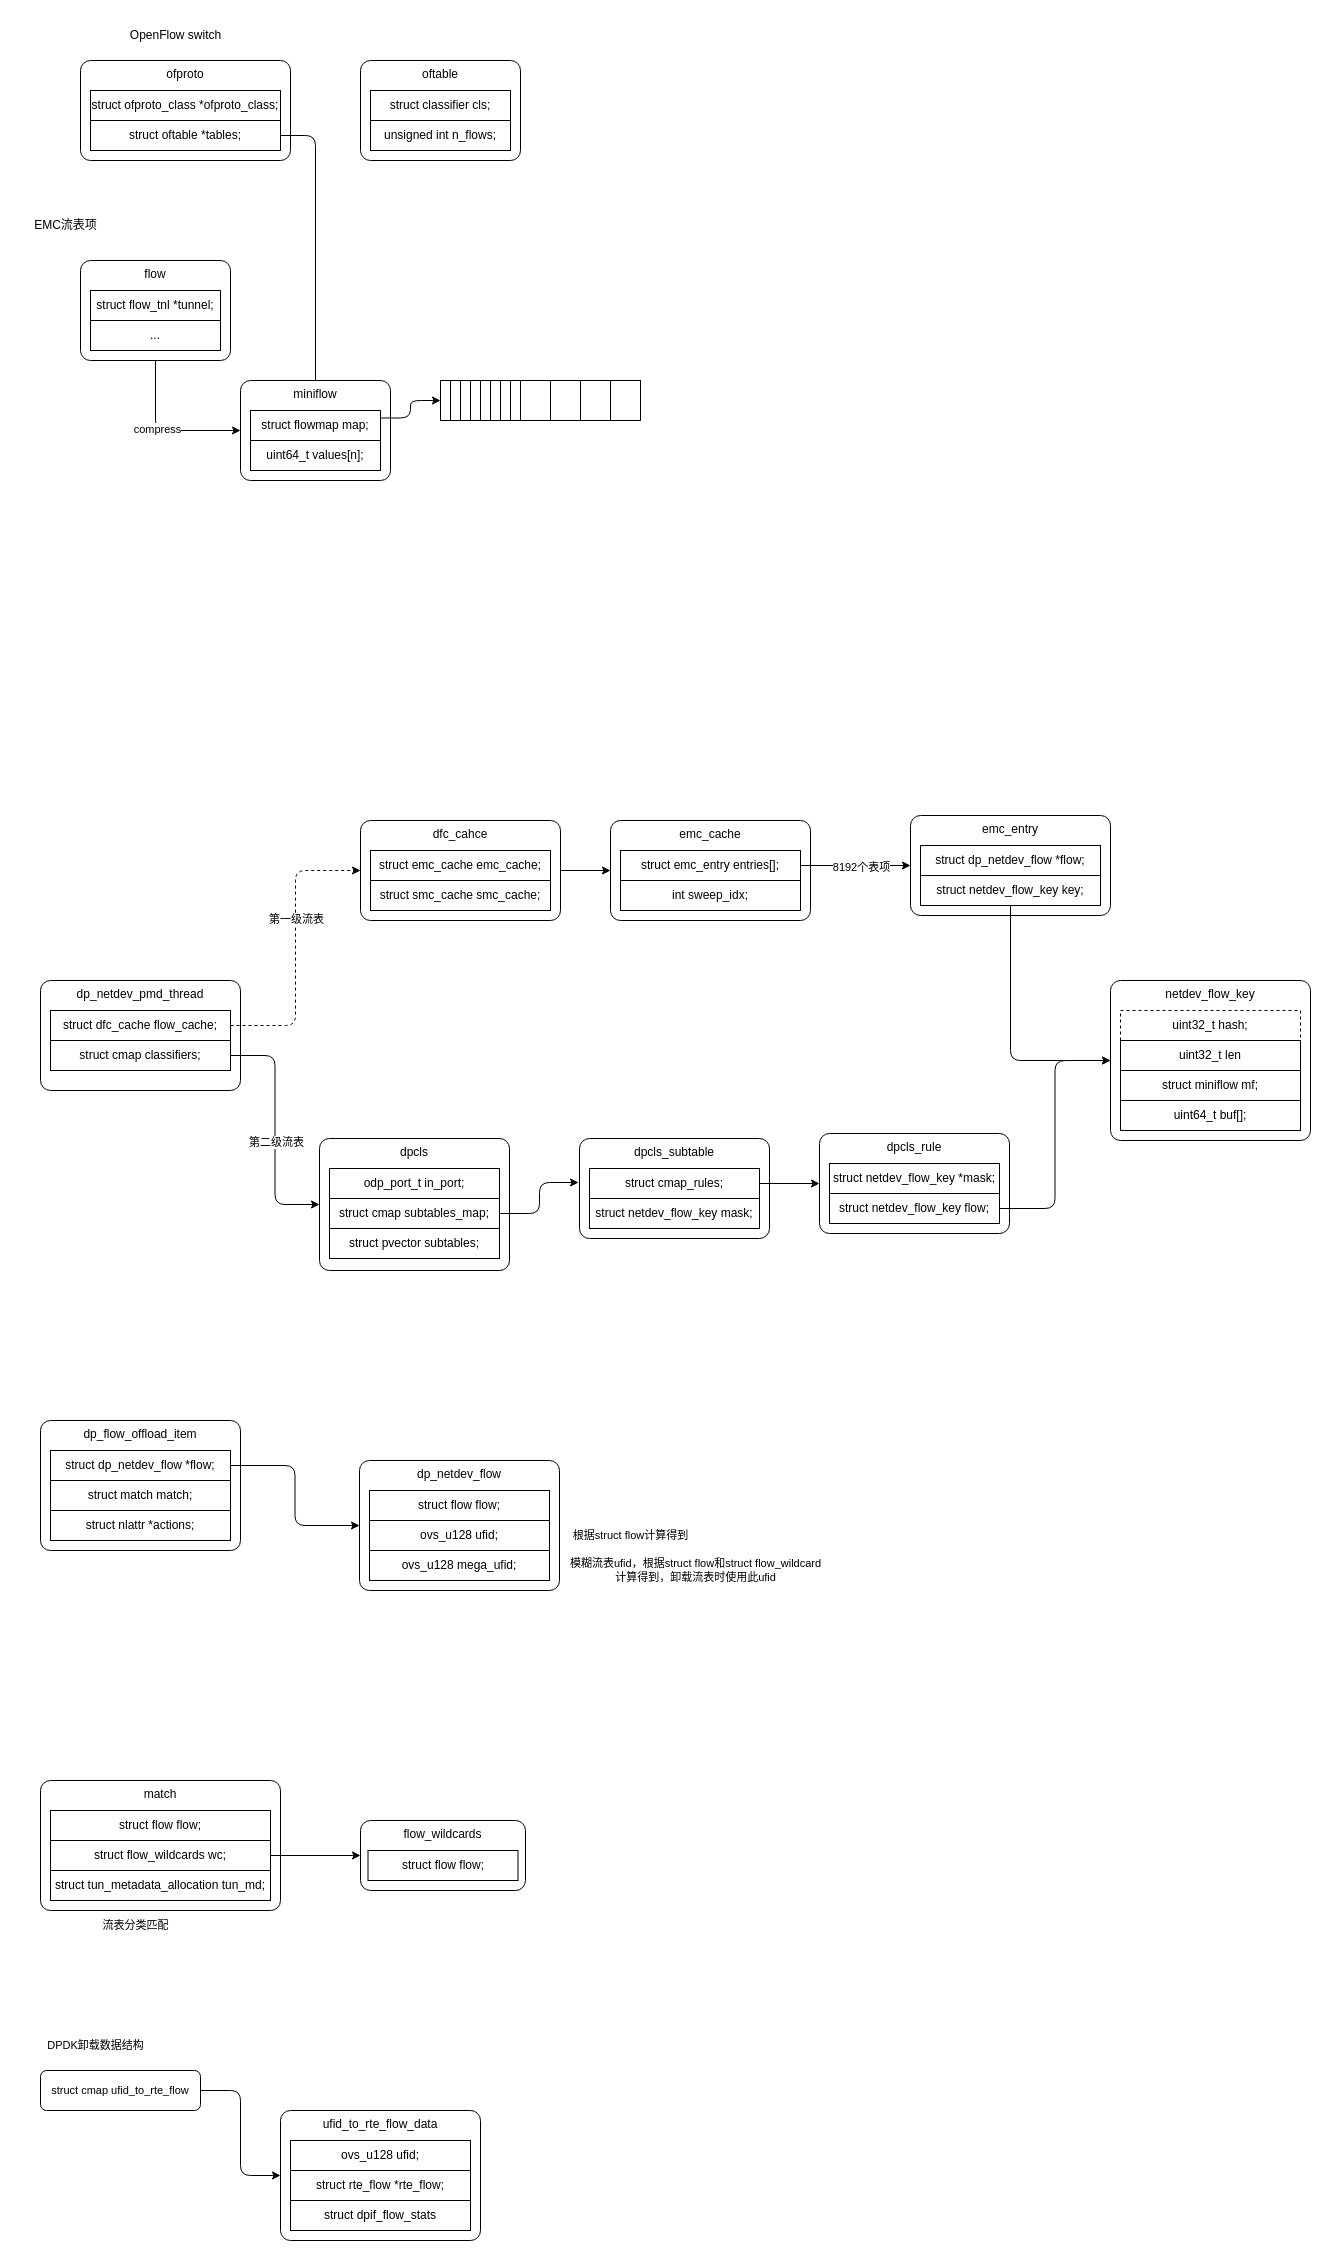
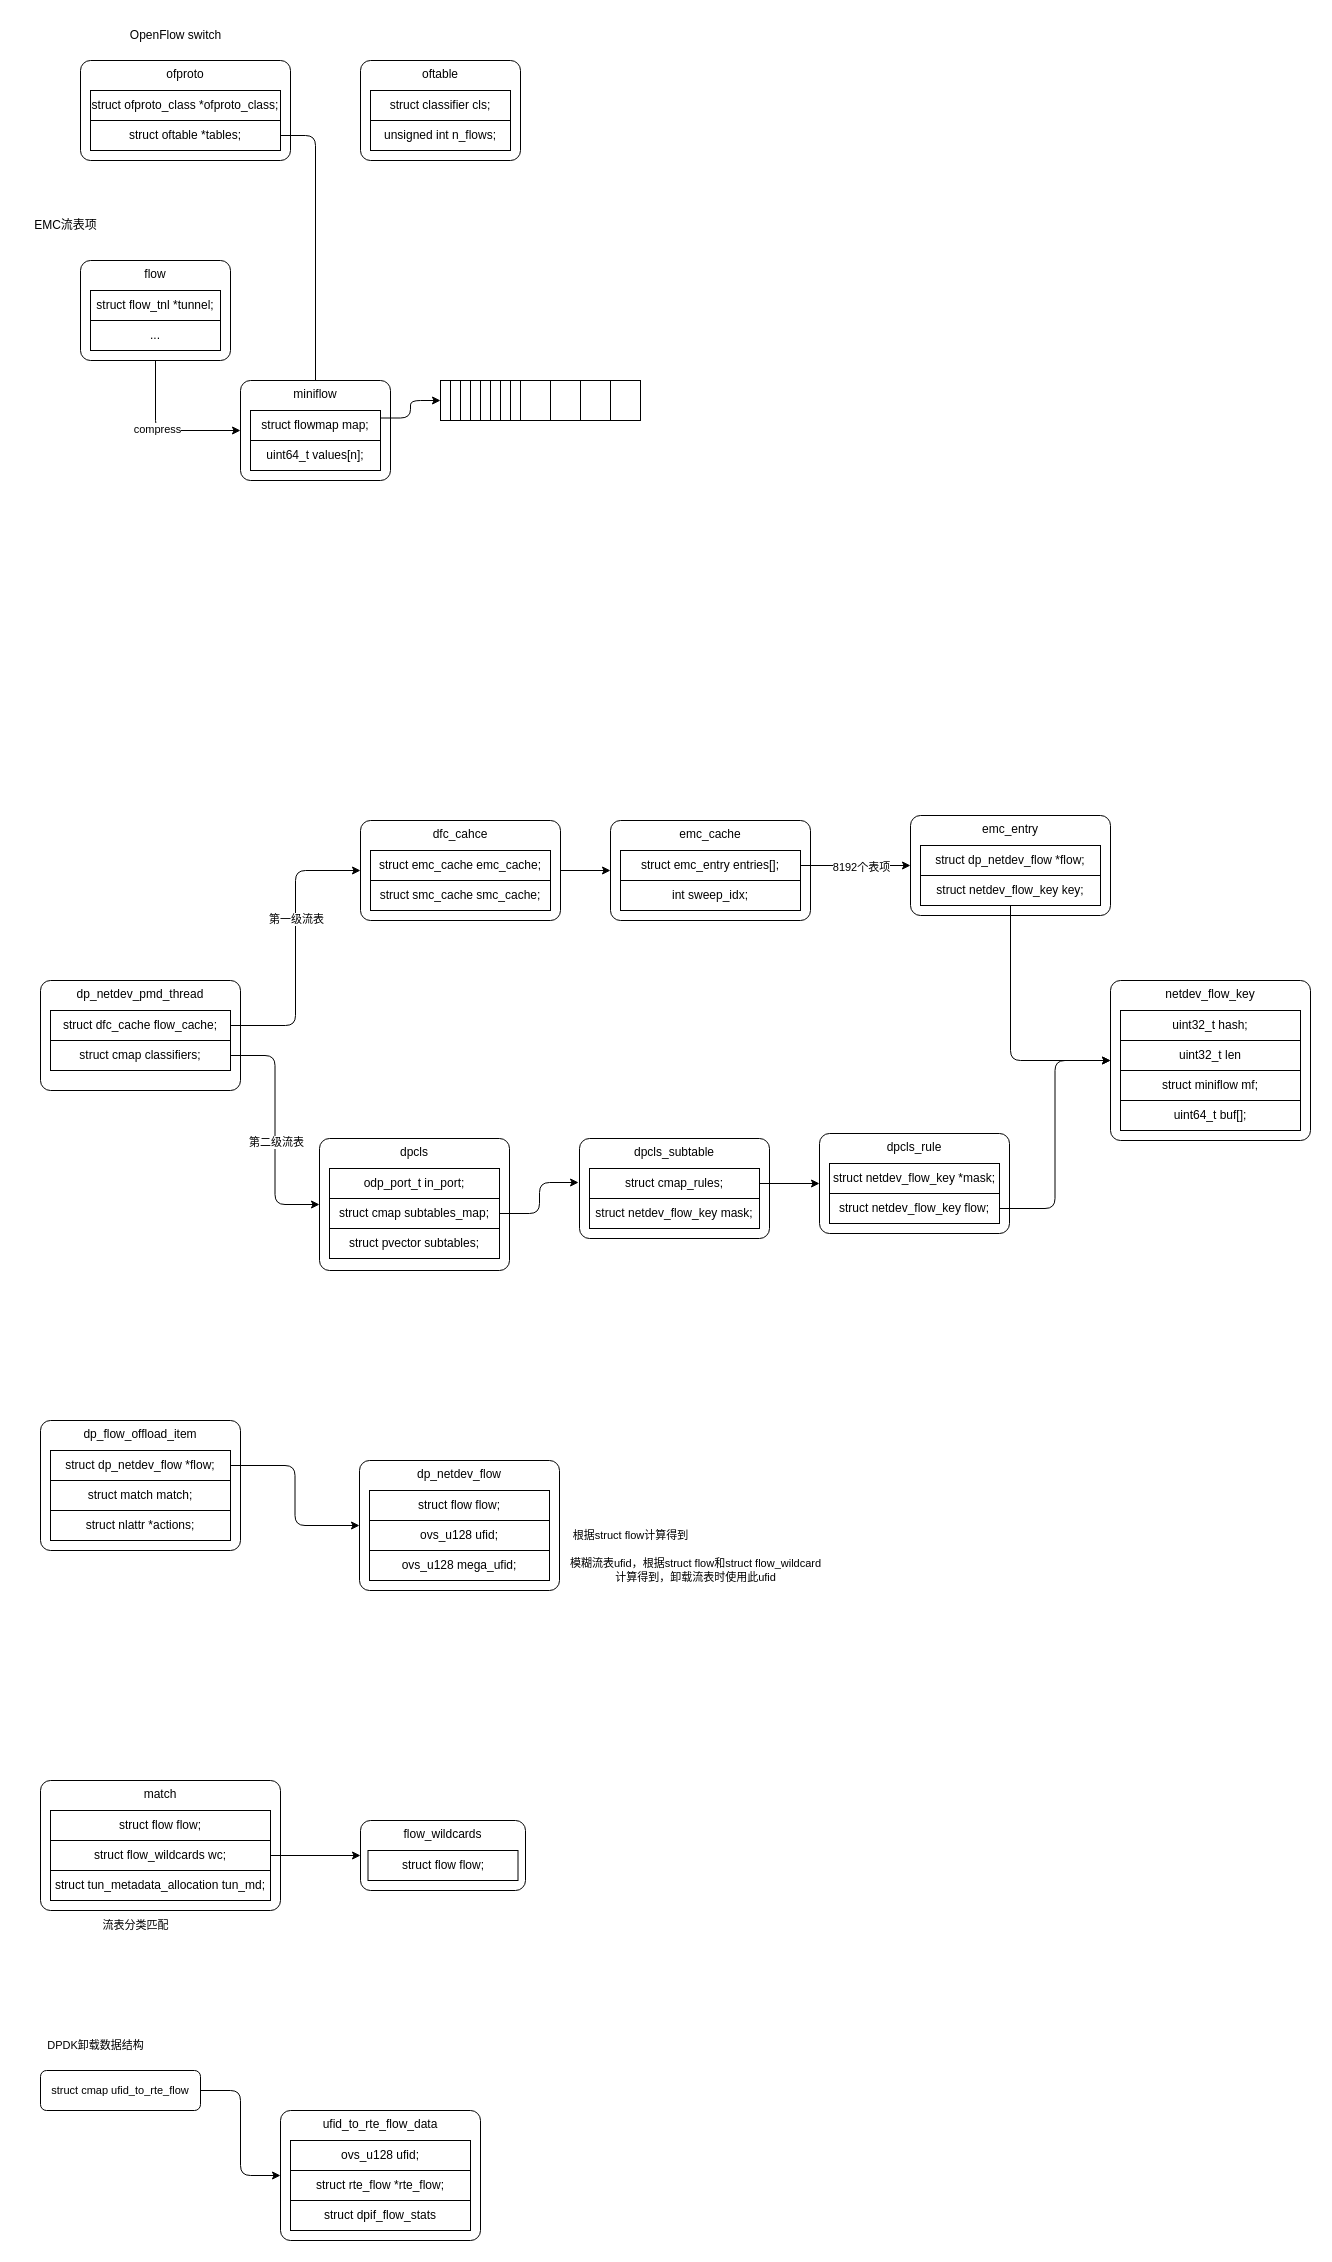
(296, 1002) -> (296, 1002)
(1211, 1026) -> (1211, 1026)
